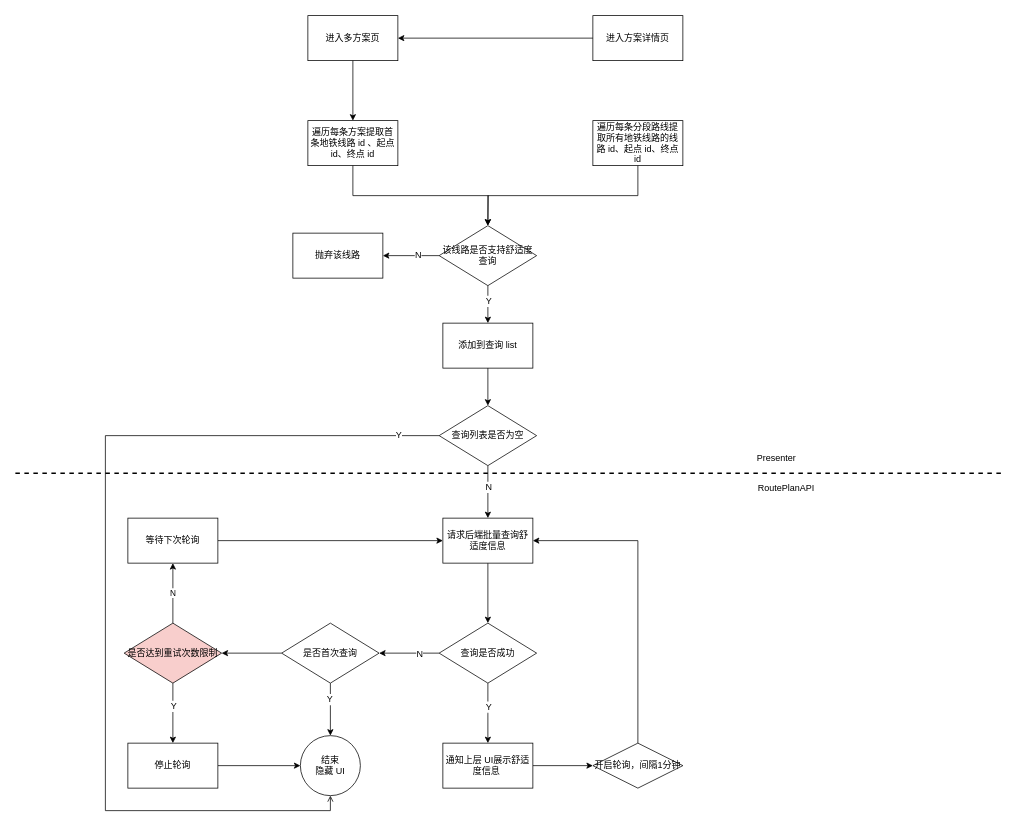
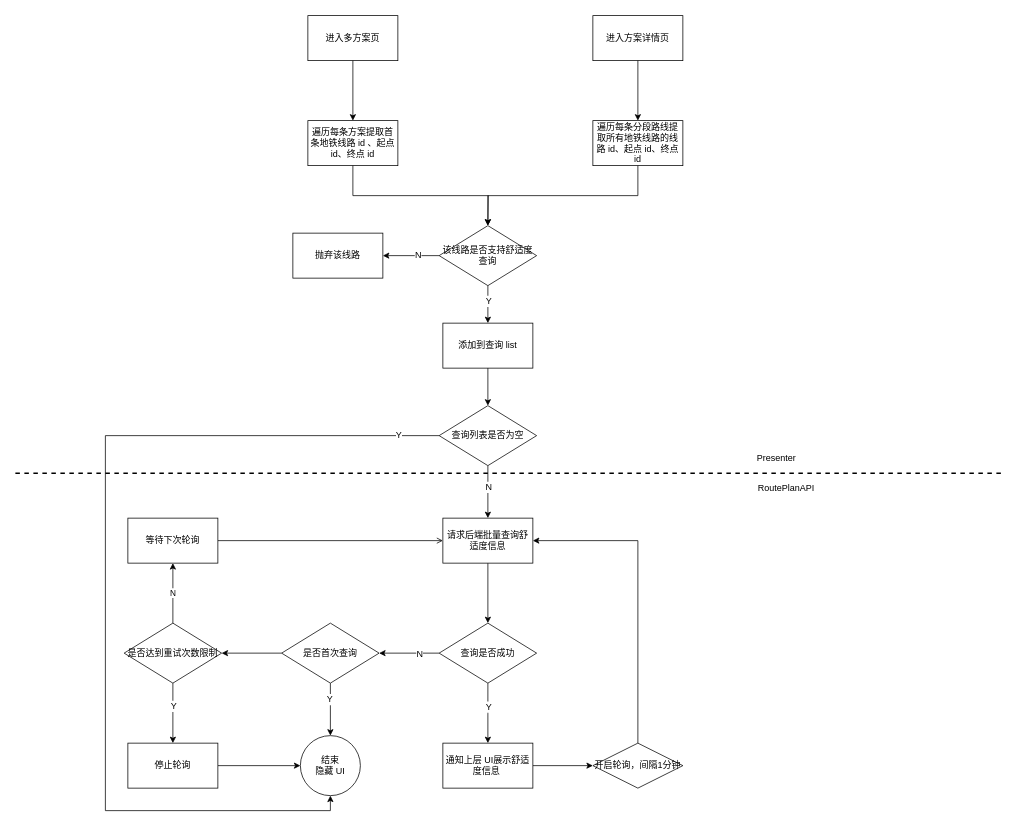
(404, 38) -> (638, 114)
(436, 540) -> (438, 540)
(173, 653) -> (173, 653)
(330, 800) -> (330, 802)
